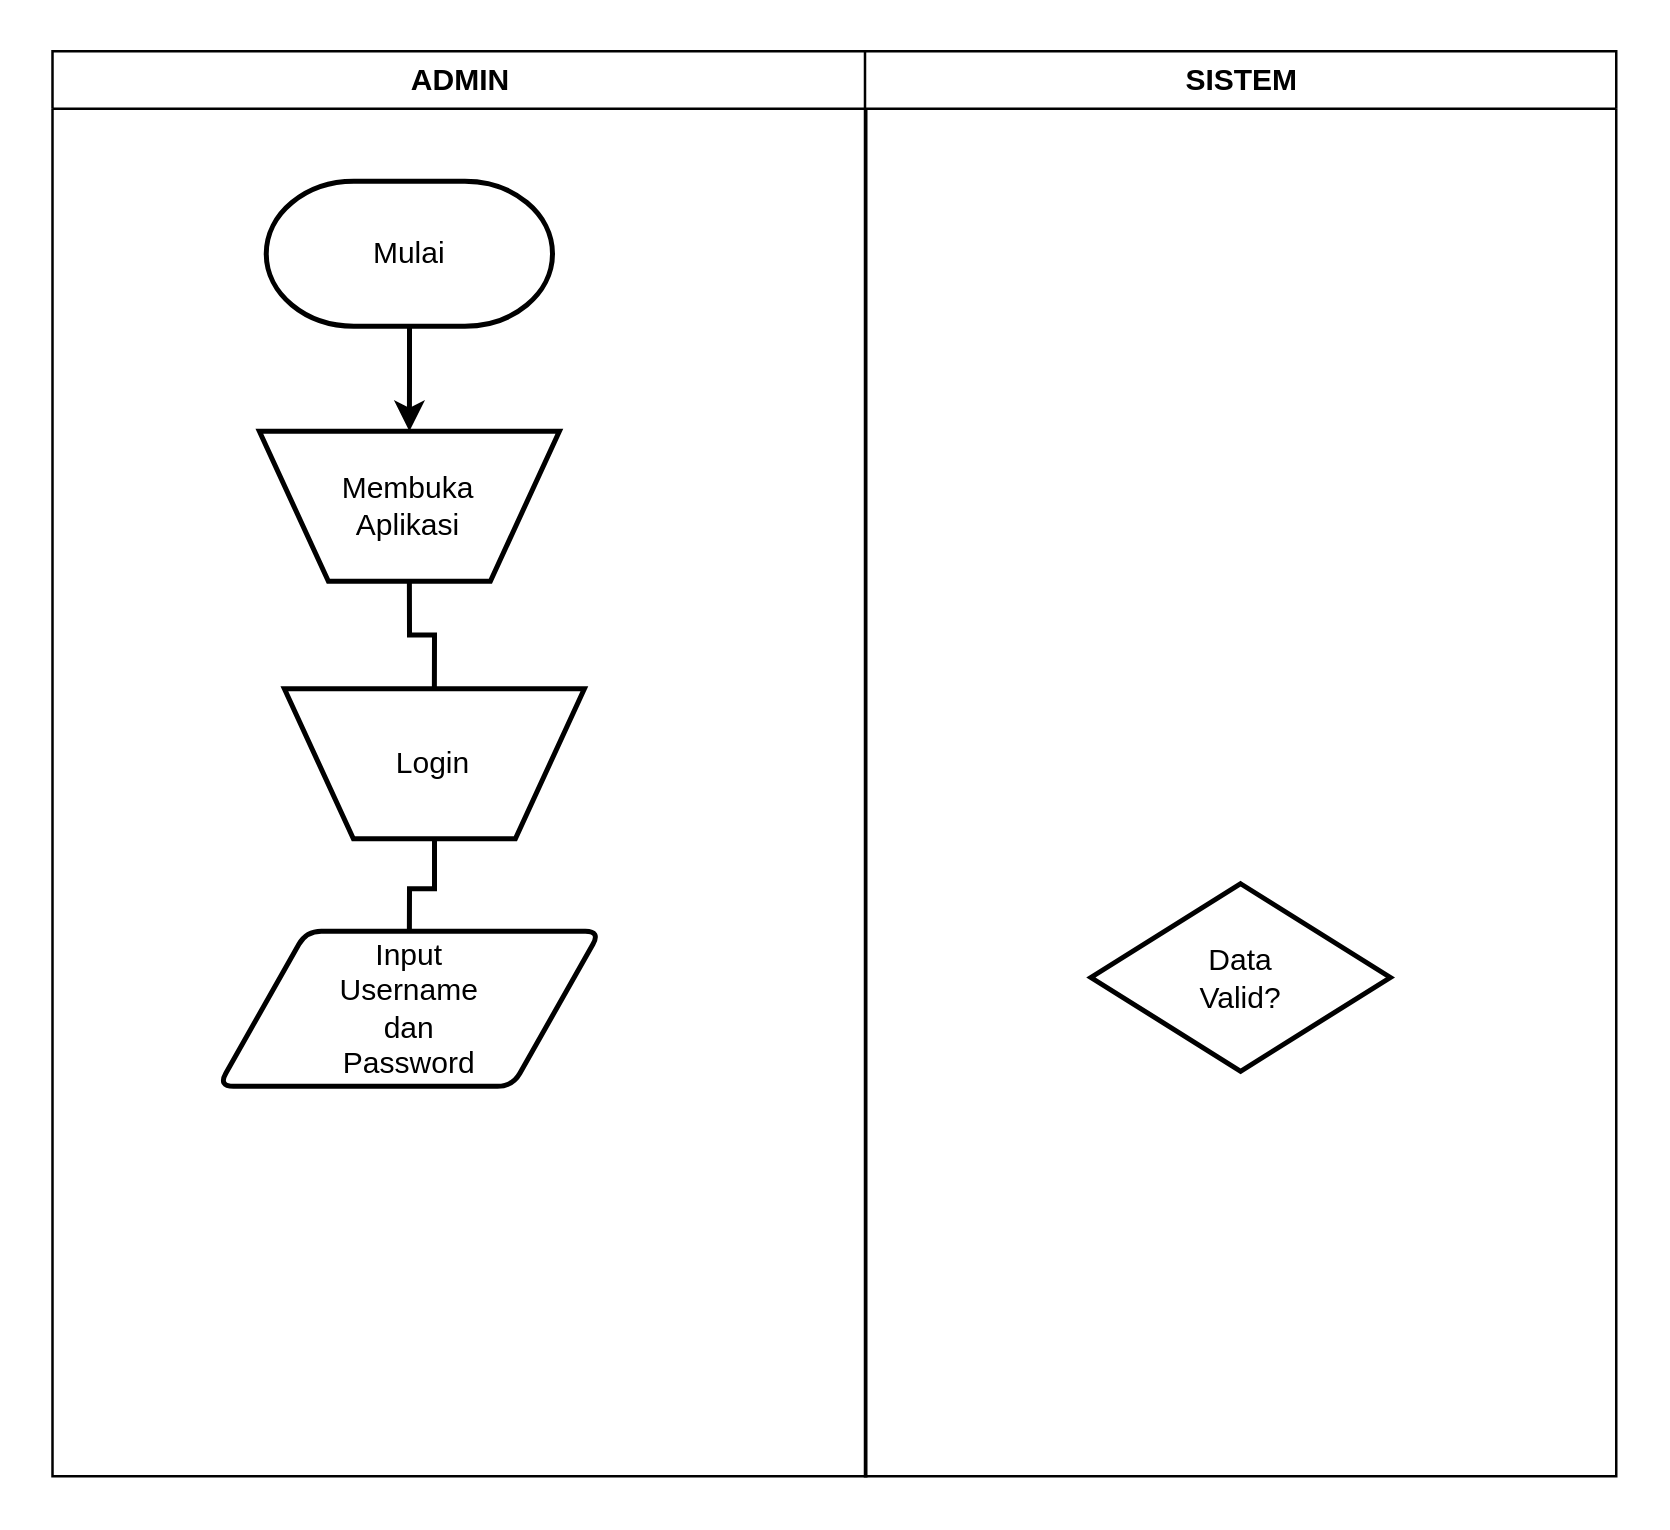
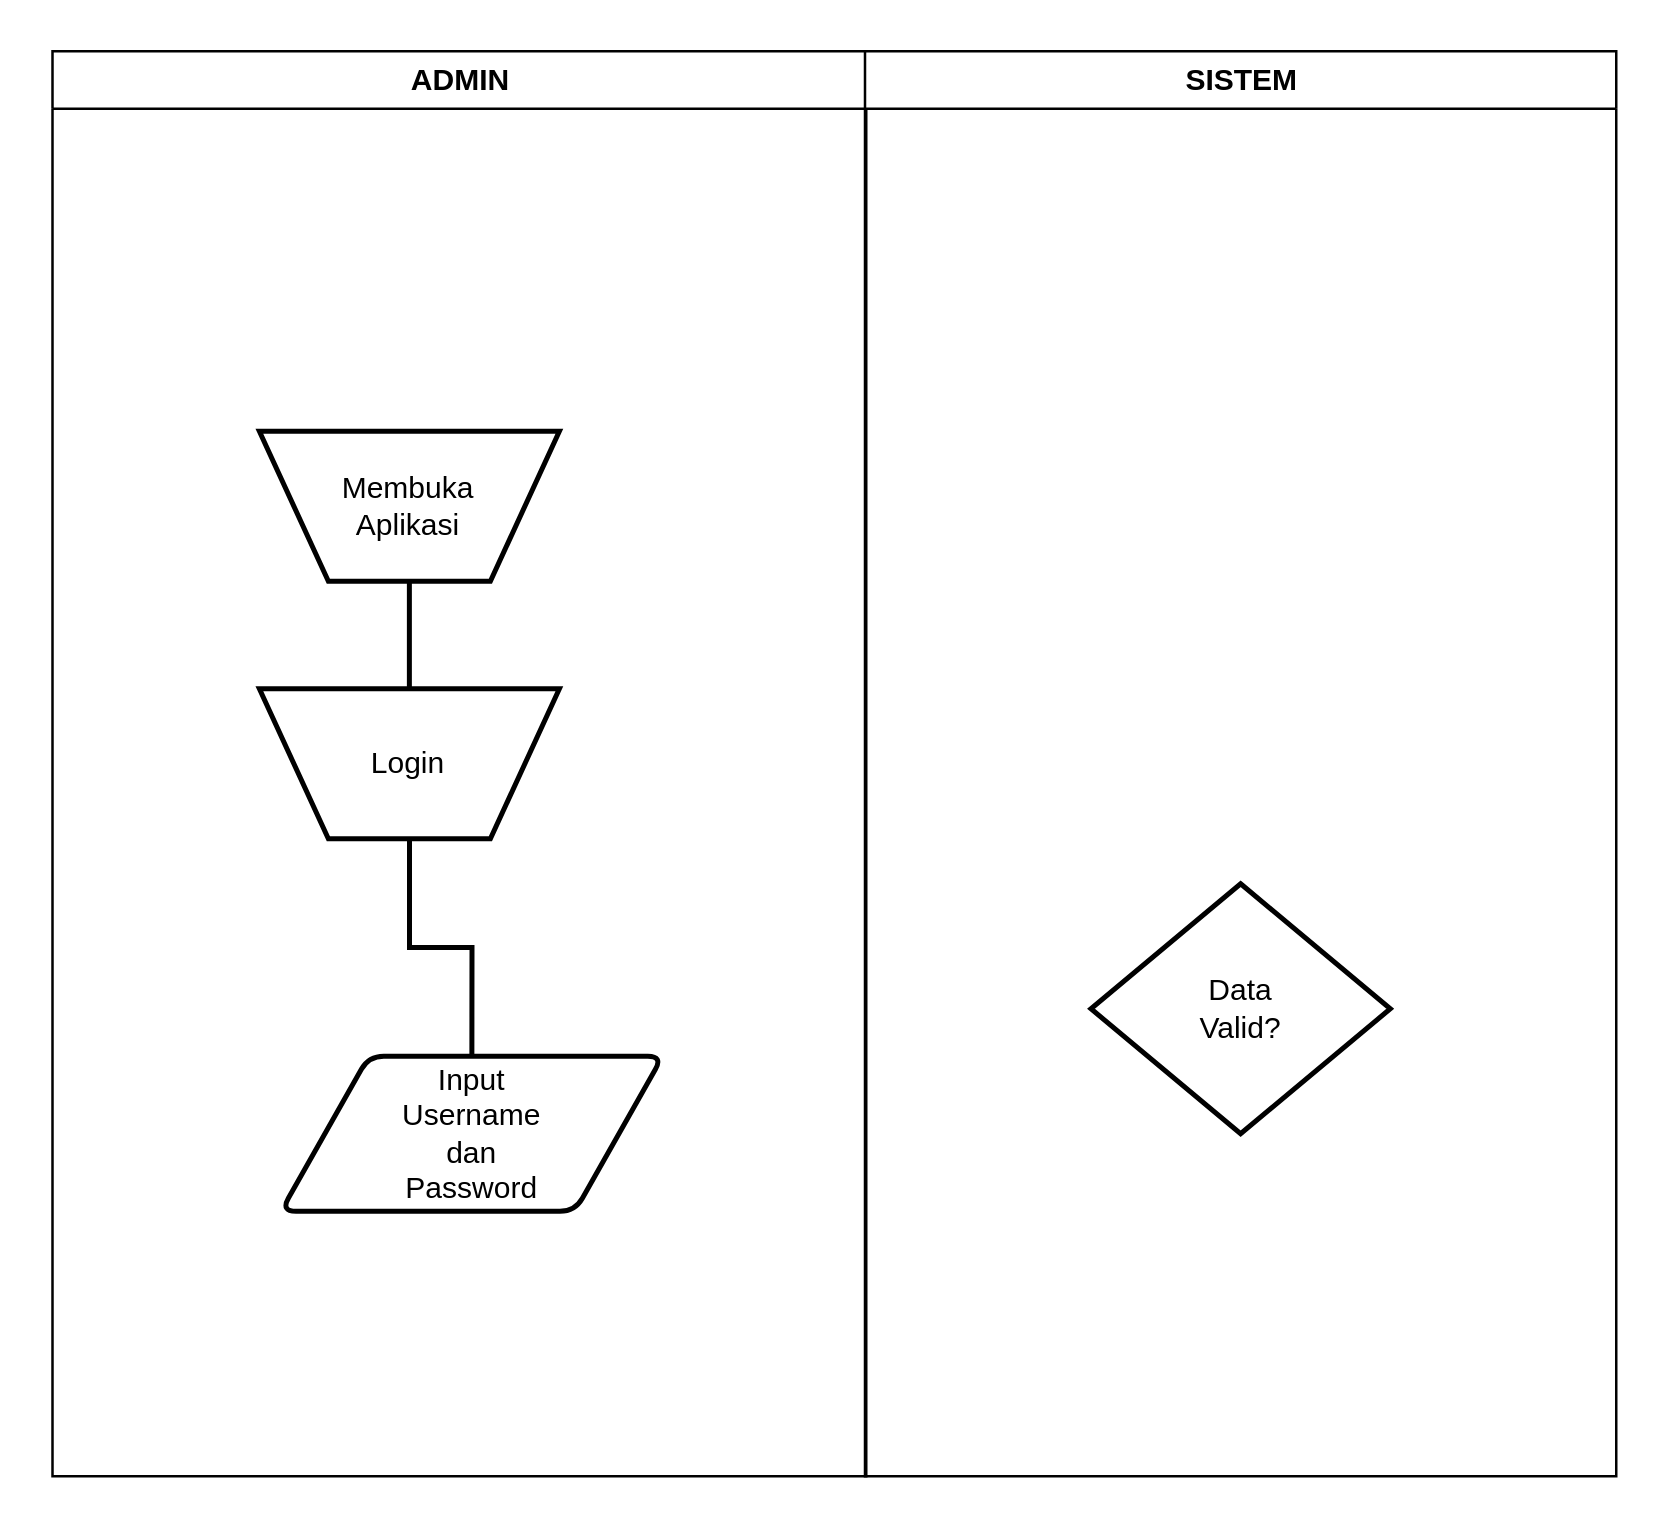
(409, 254) -> none
(410, 368) -> none
(434, 764) -> (409, 764)
(1241, 978) -> (1241, 1009)
(409, 1009) -> (472, 1134)
